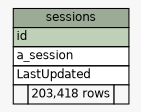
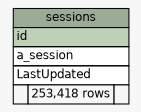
(71, 94) -> (71, 94)
